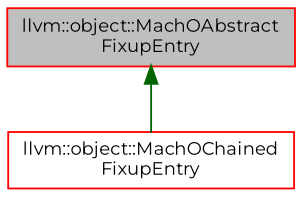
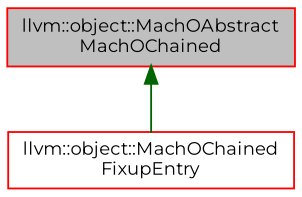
(151, 37) -> (151, 37)
